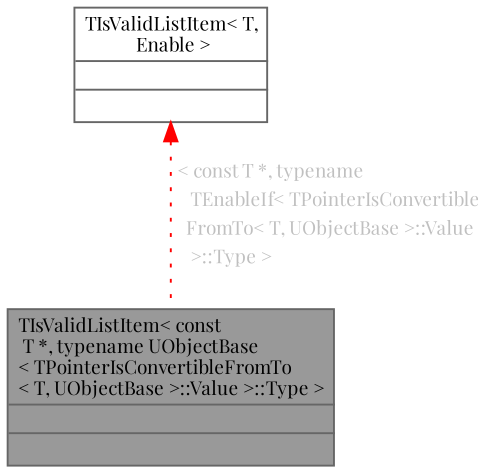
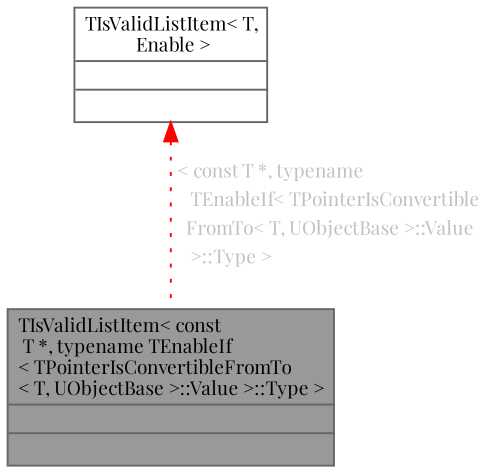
(139, 347) -> (125, 347)
